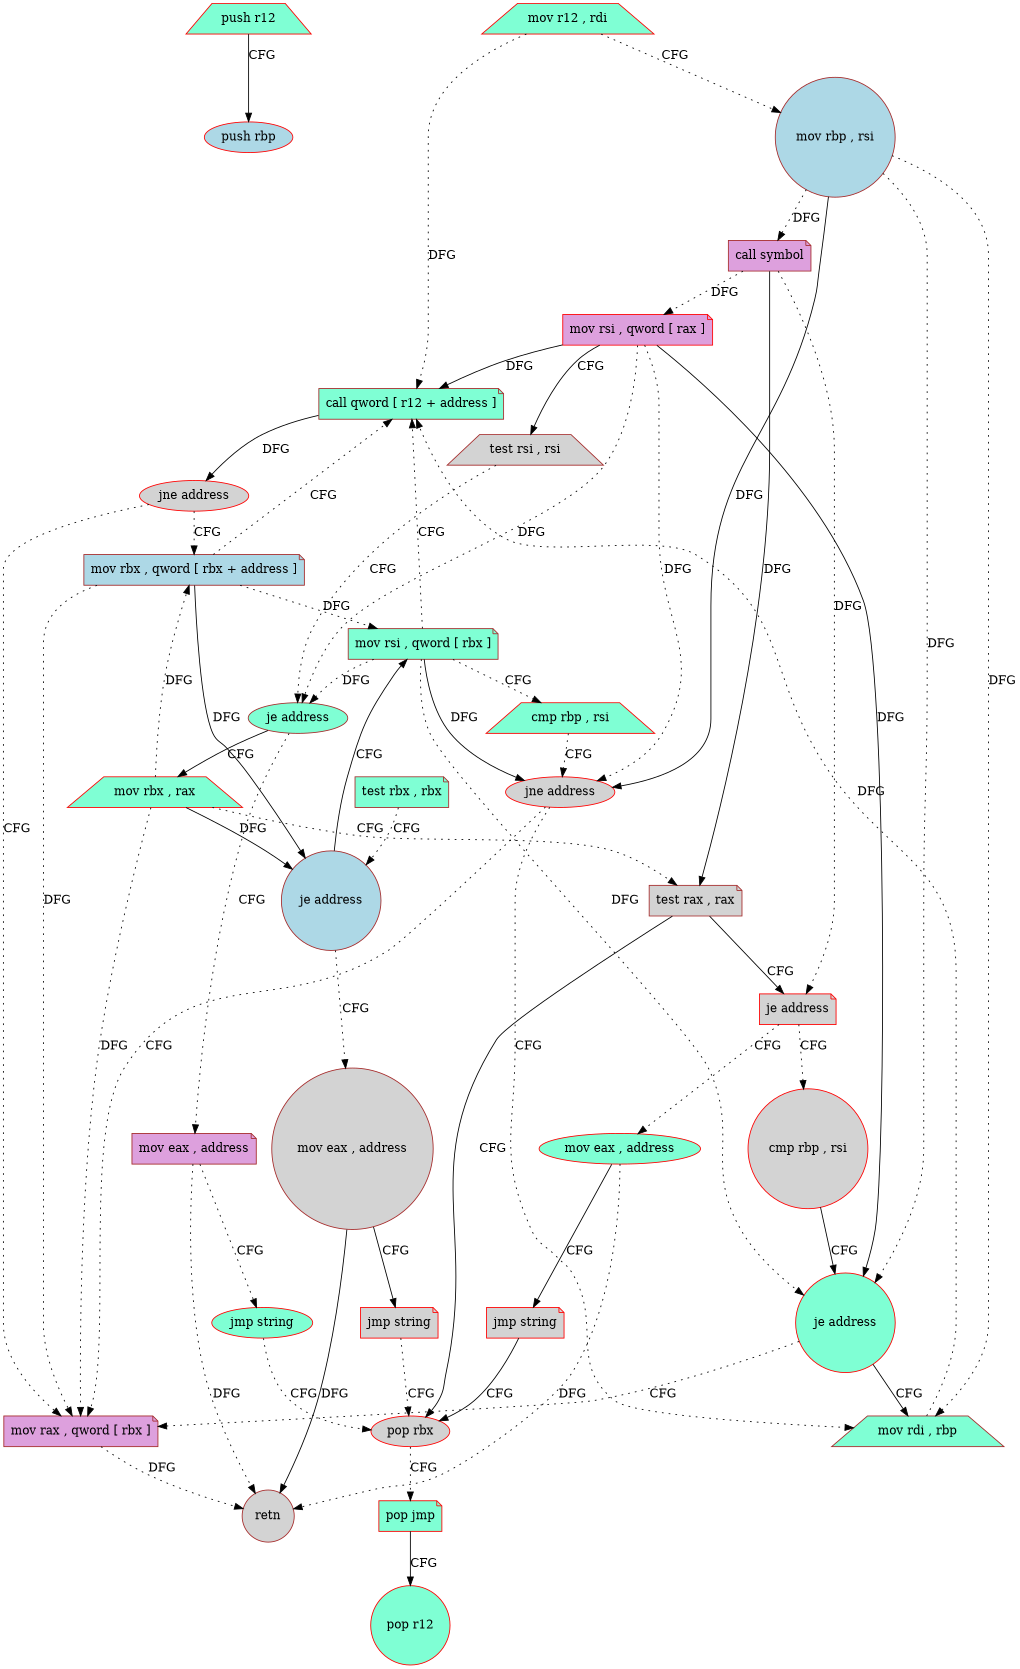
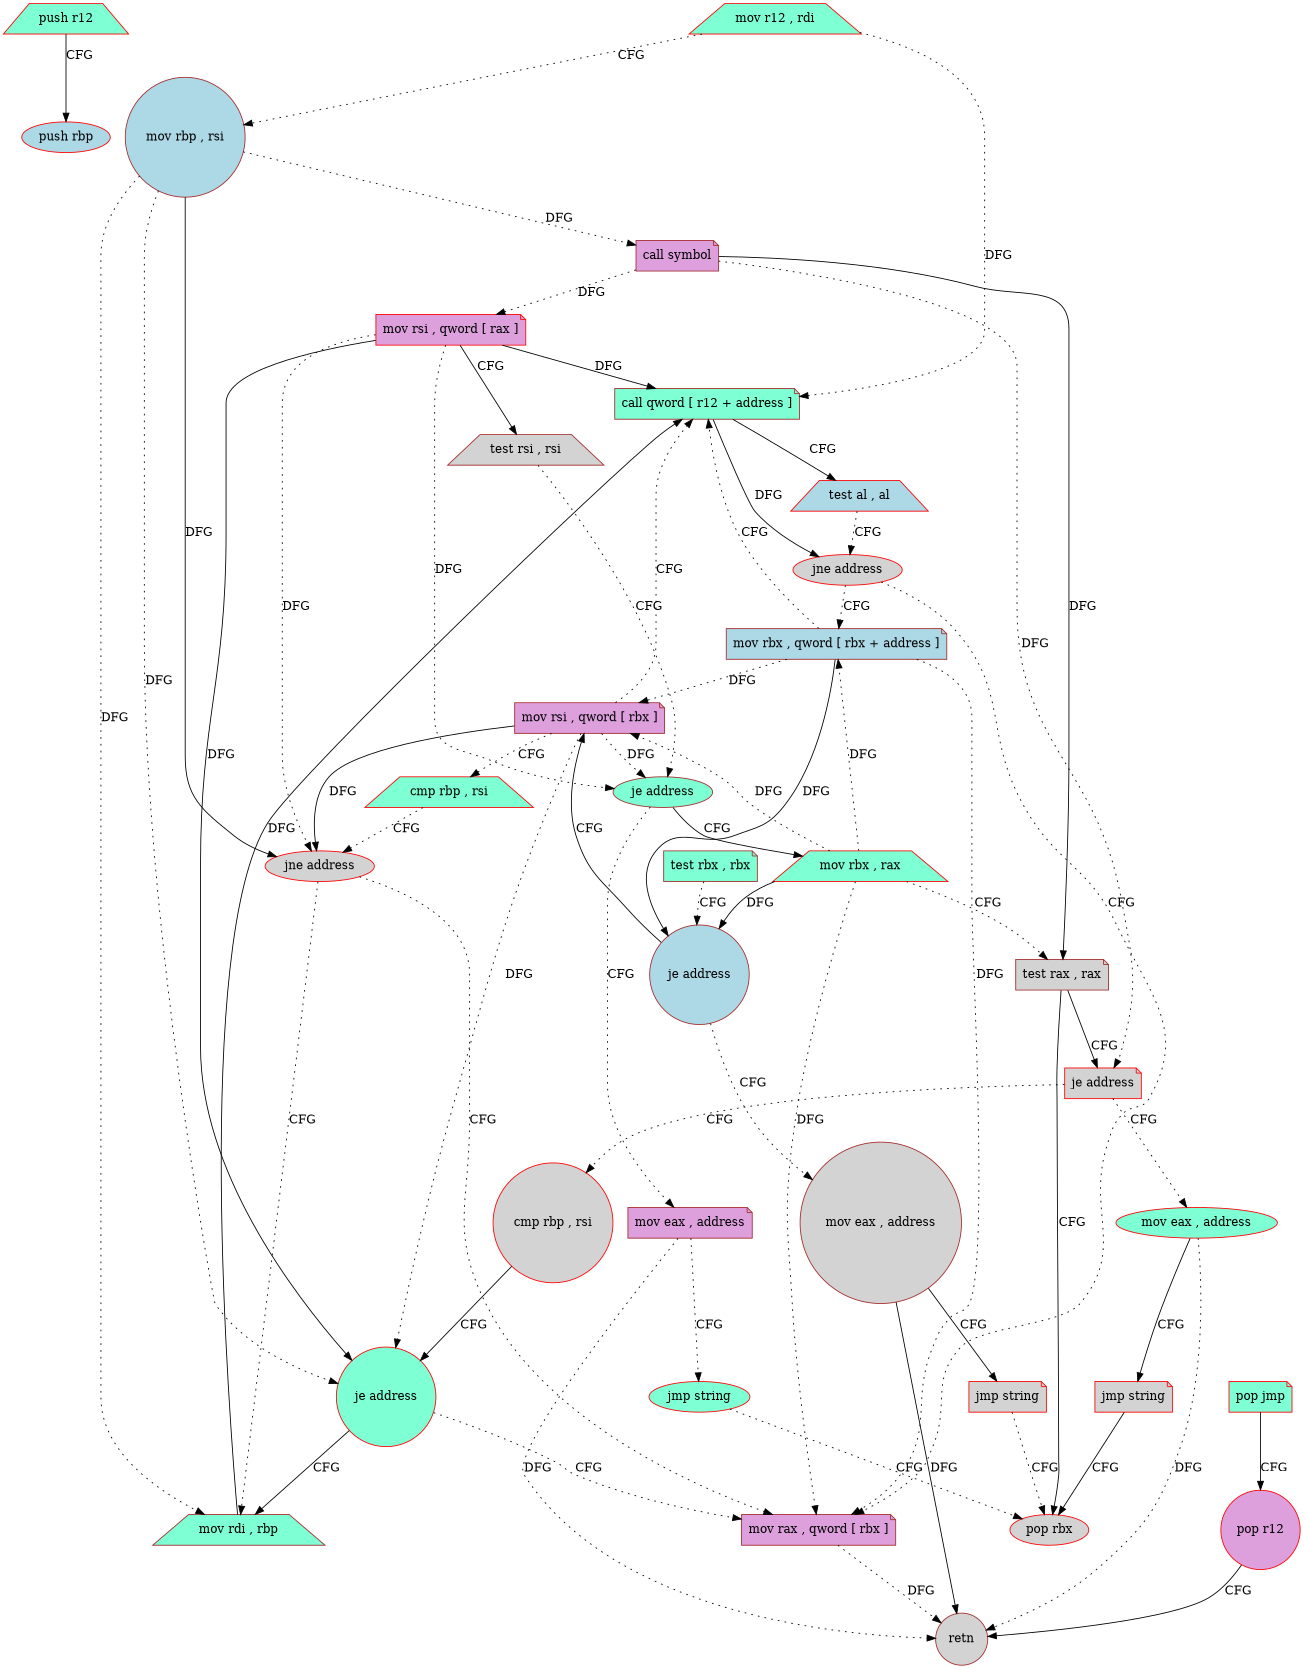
none -> (859, 496)
(423, 644) -> (590, 718)
none -> (736, 790)
(860, 810) -> (245, 882)
(410, 1469) -> none
none -> (1127, 1620)
(410, 1625) -> (1260, 1530)
